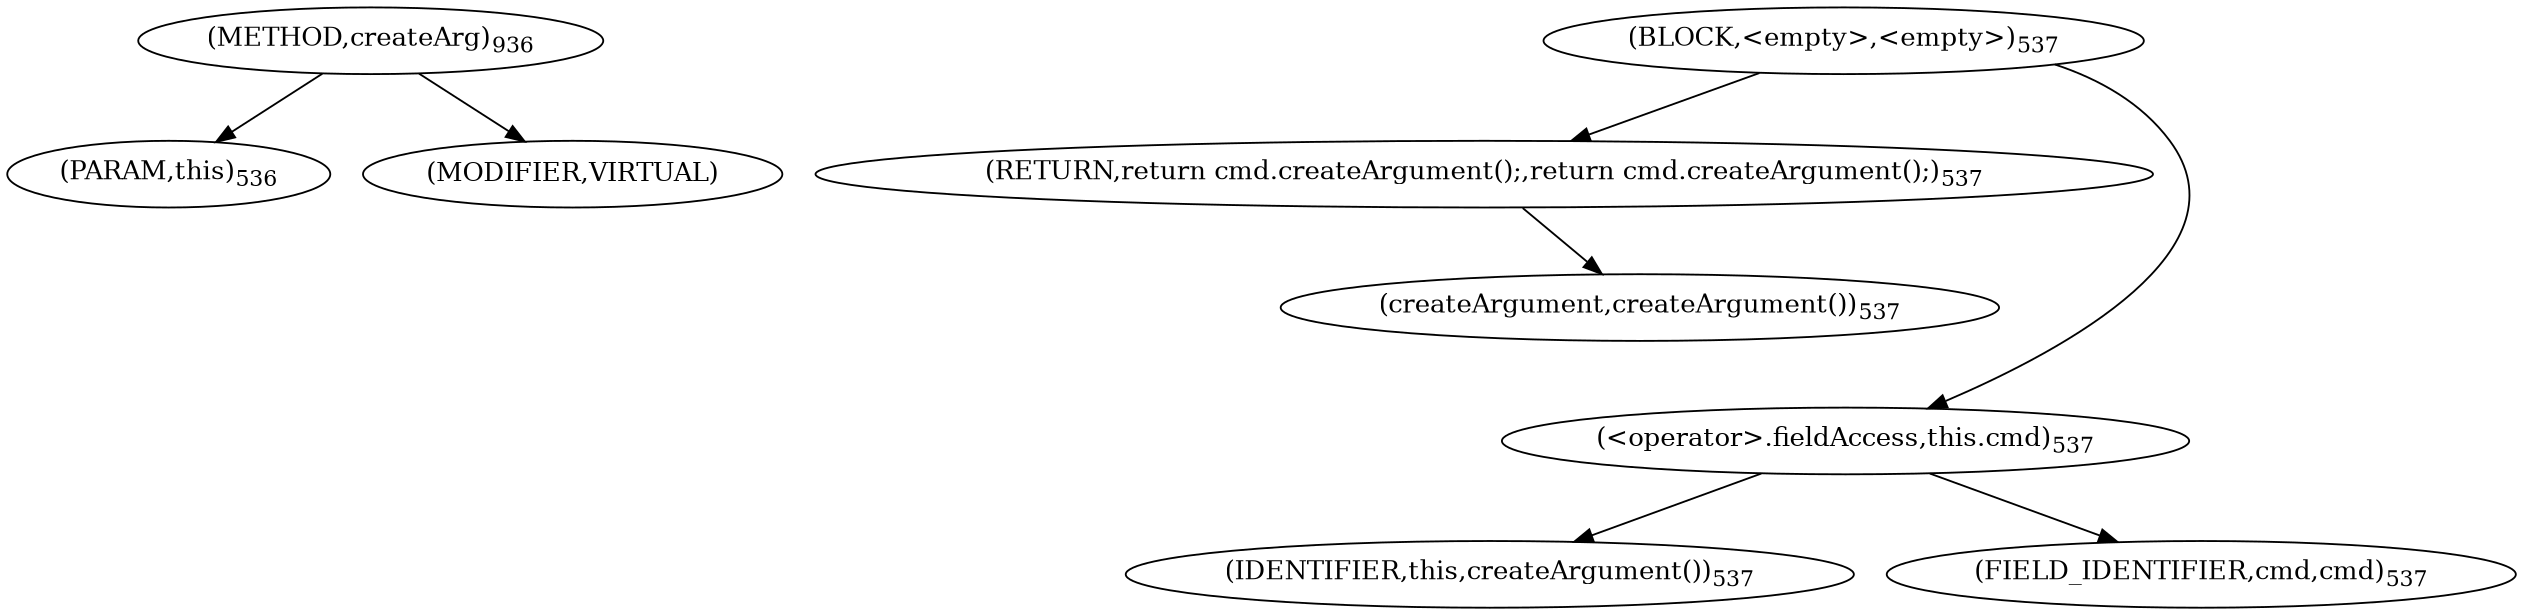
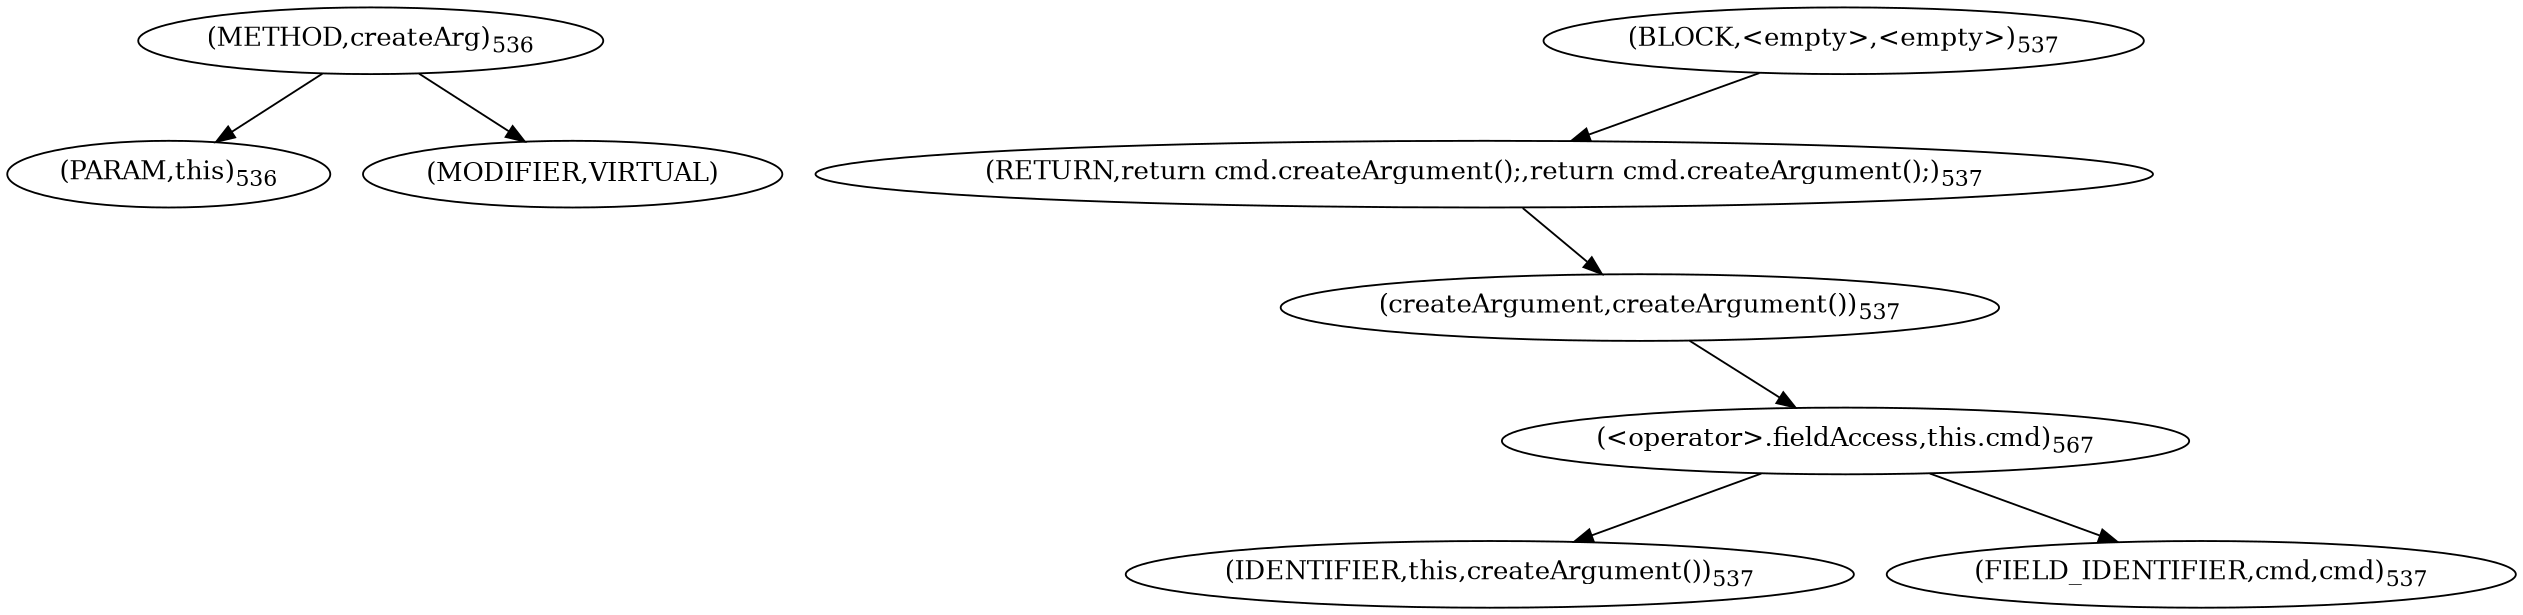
(513, 38) -> (513, 38)
(2166, 257) -> (1735, 369)
(2073, 438) -> (2073, 438)
